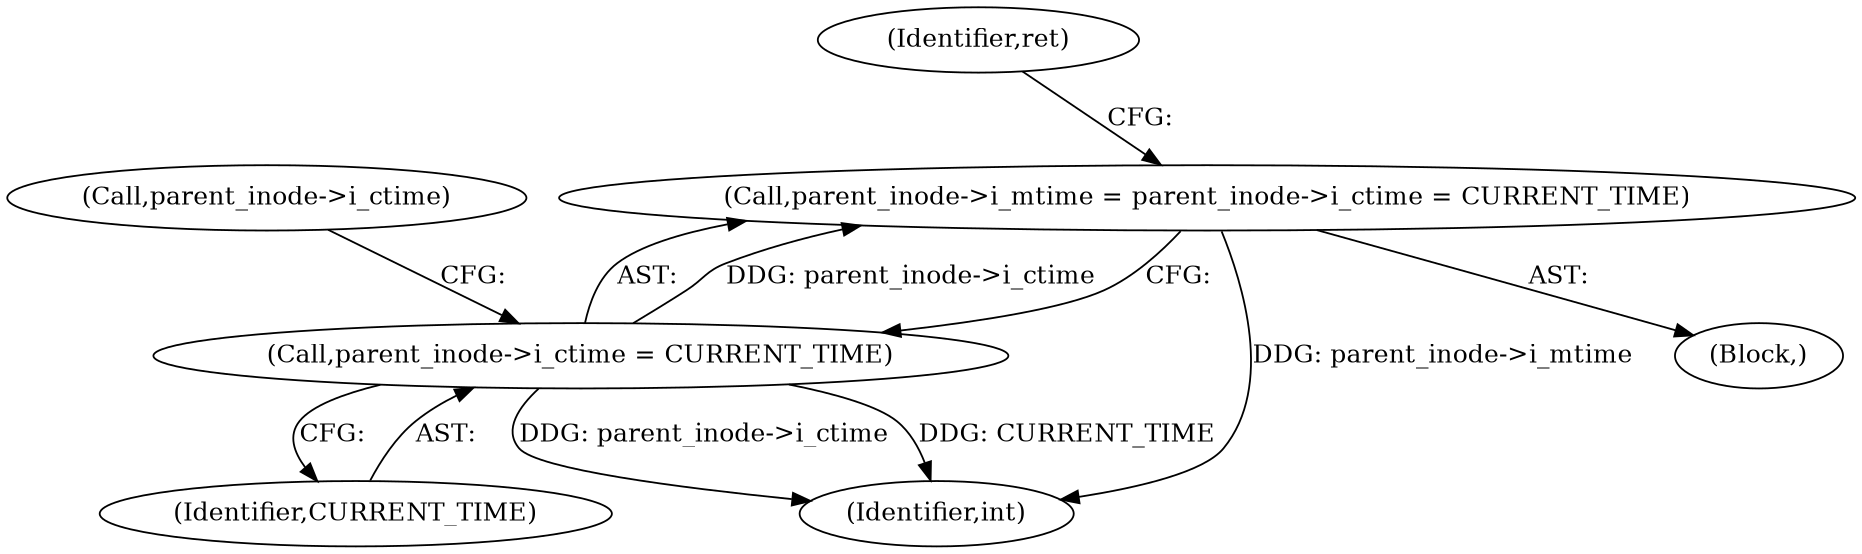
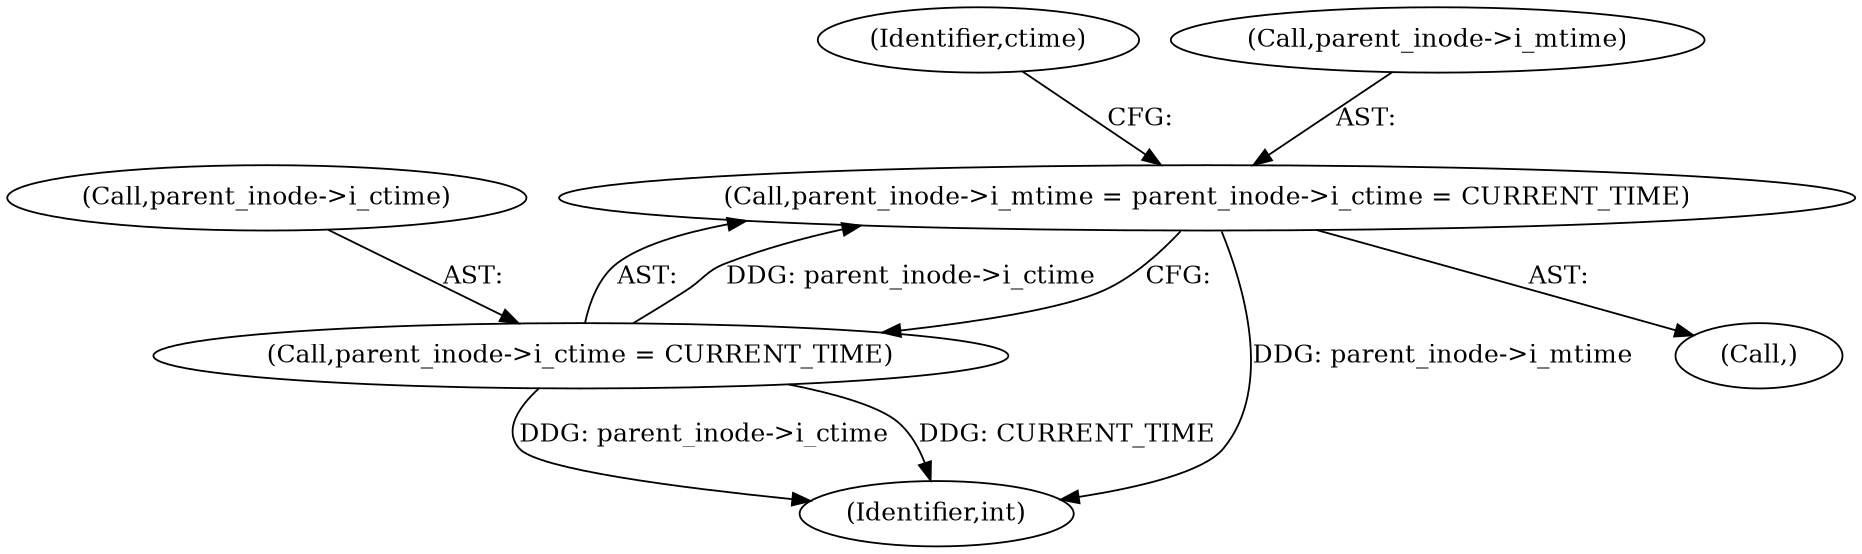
(978, 40) -> (978, 40)
none -> (1438, 40)
(477, 277) -> (477, 277)
(1759, 356) -> (1759, 356)
(356, 514) -> none
